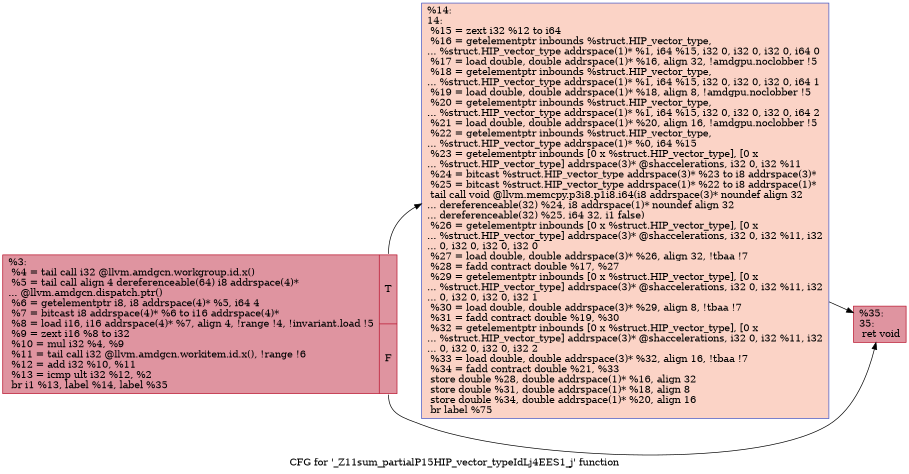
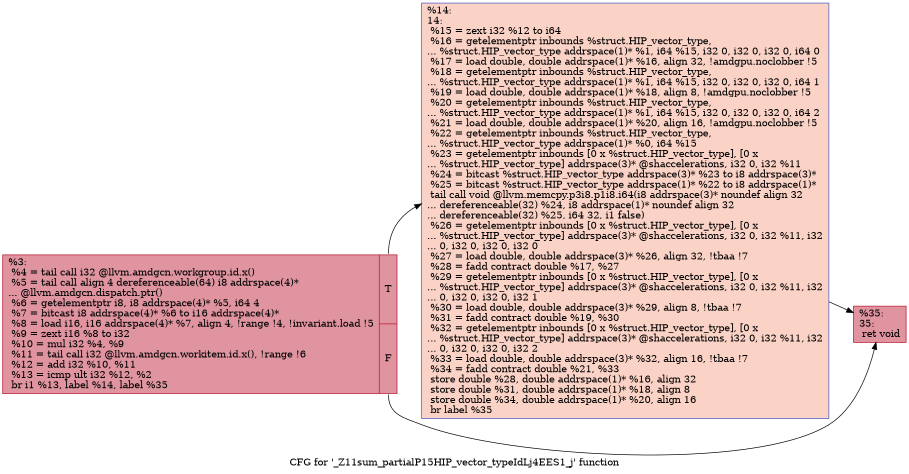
(460, 410) -> (460, 410)
